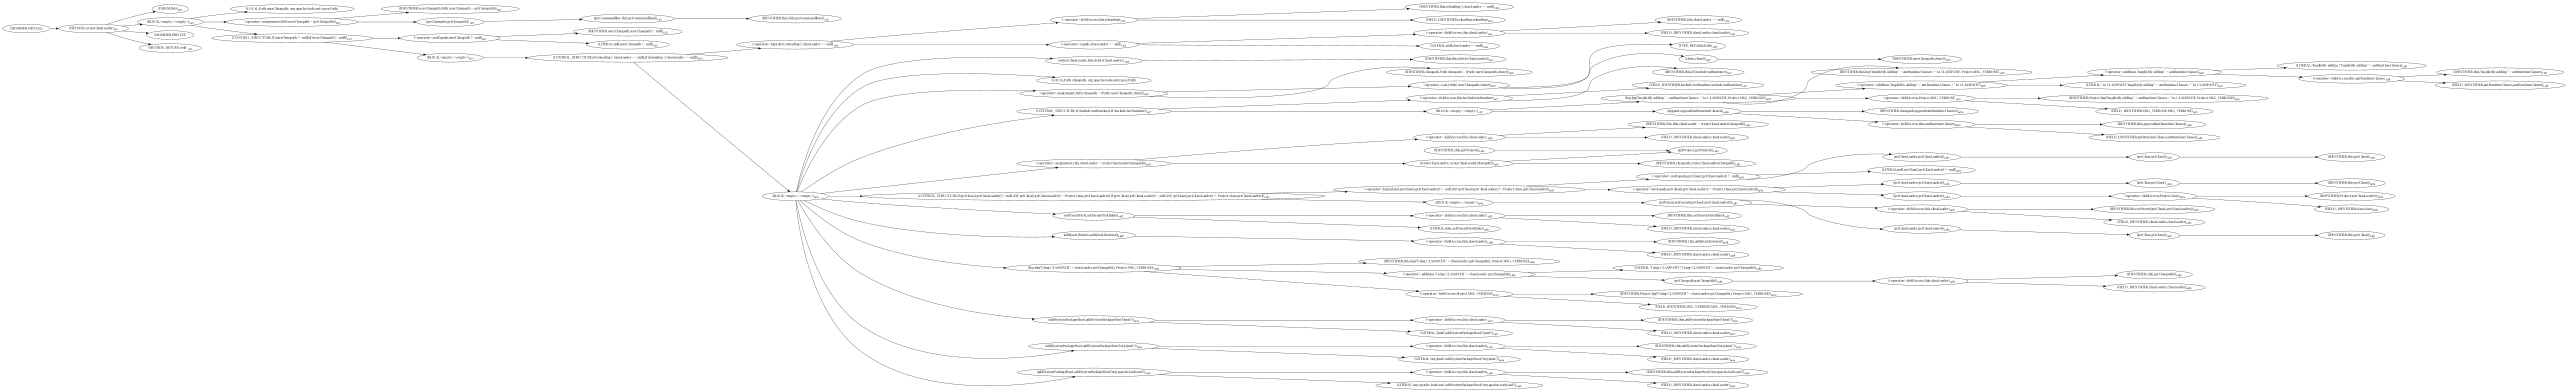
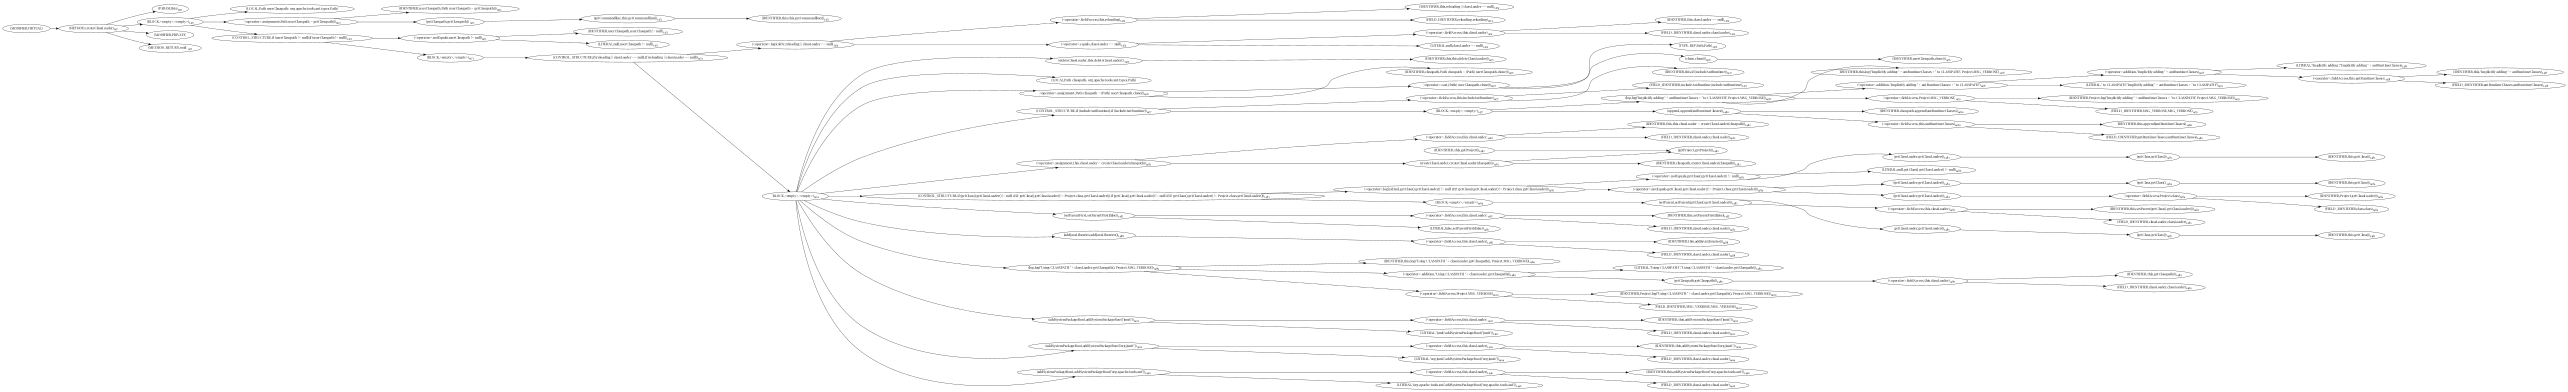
(1959, 170) -> (1959, 170)
